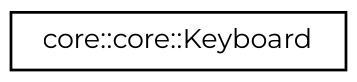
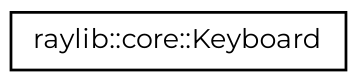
(178, 41) -> (178, 41)
